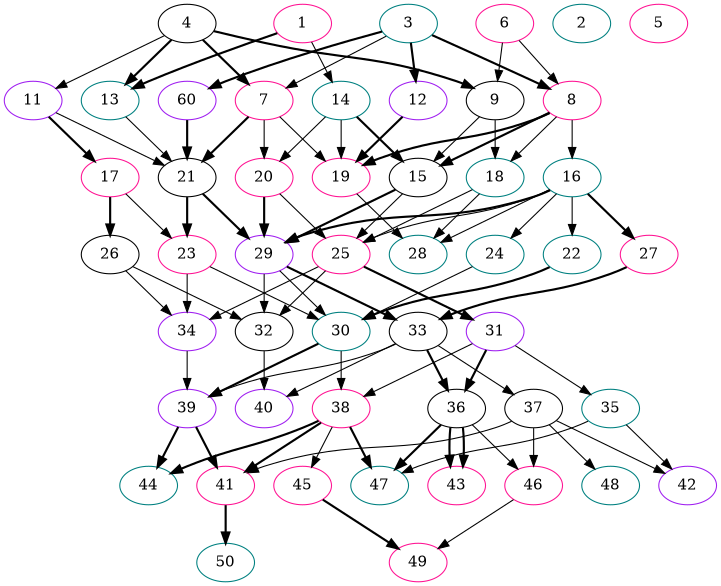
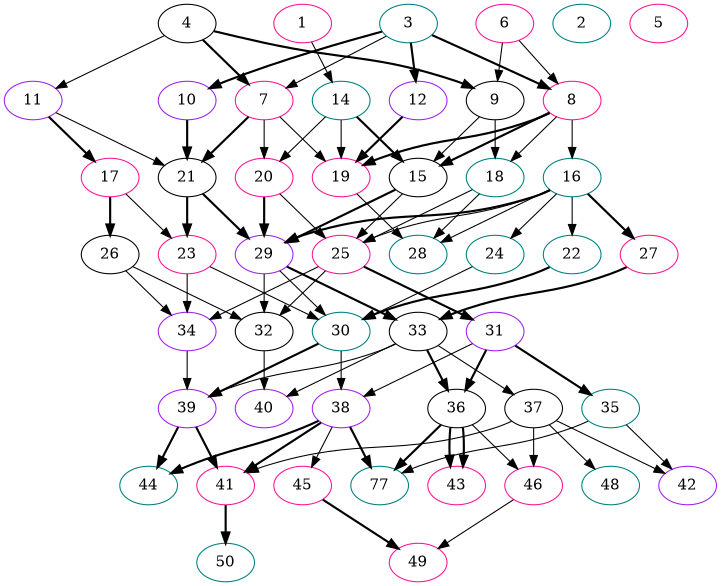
(110, 101) -> none
(187, 101) -> (187, 101)
(549, 367) -> (549, 367)
(341, 409) -> (341, 409)
(380, 486) -> (380, 486)
